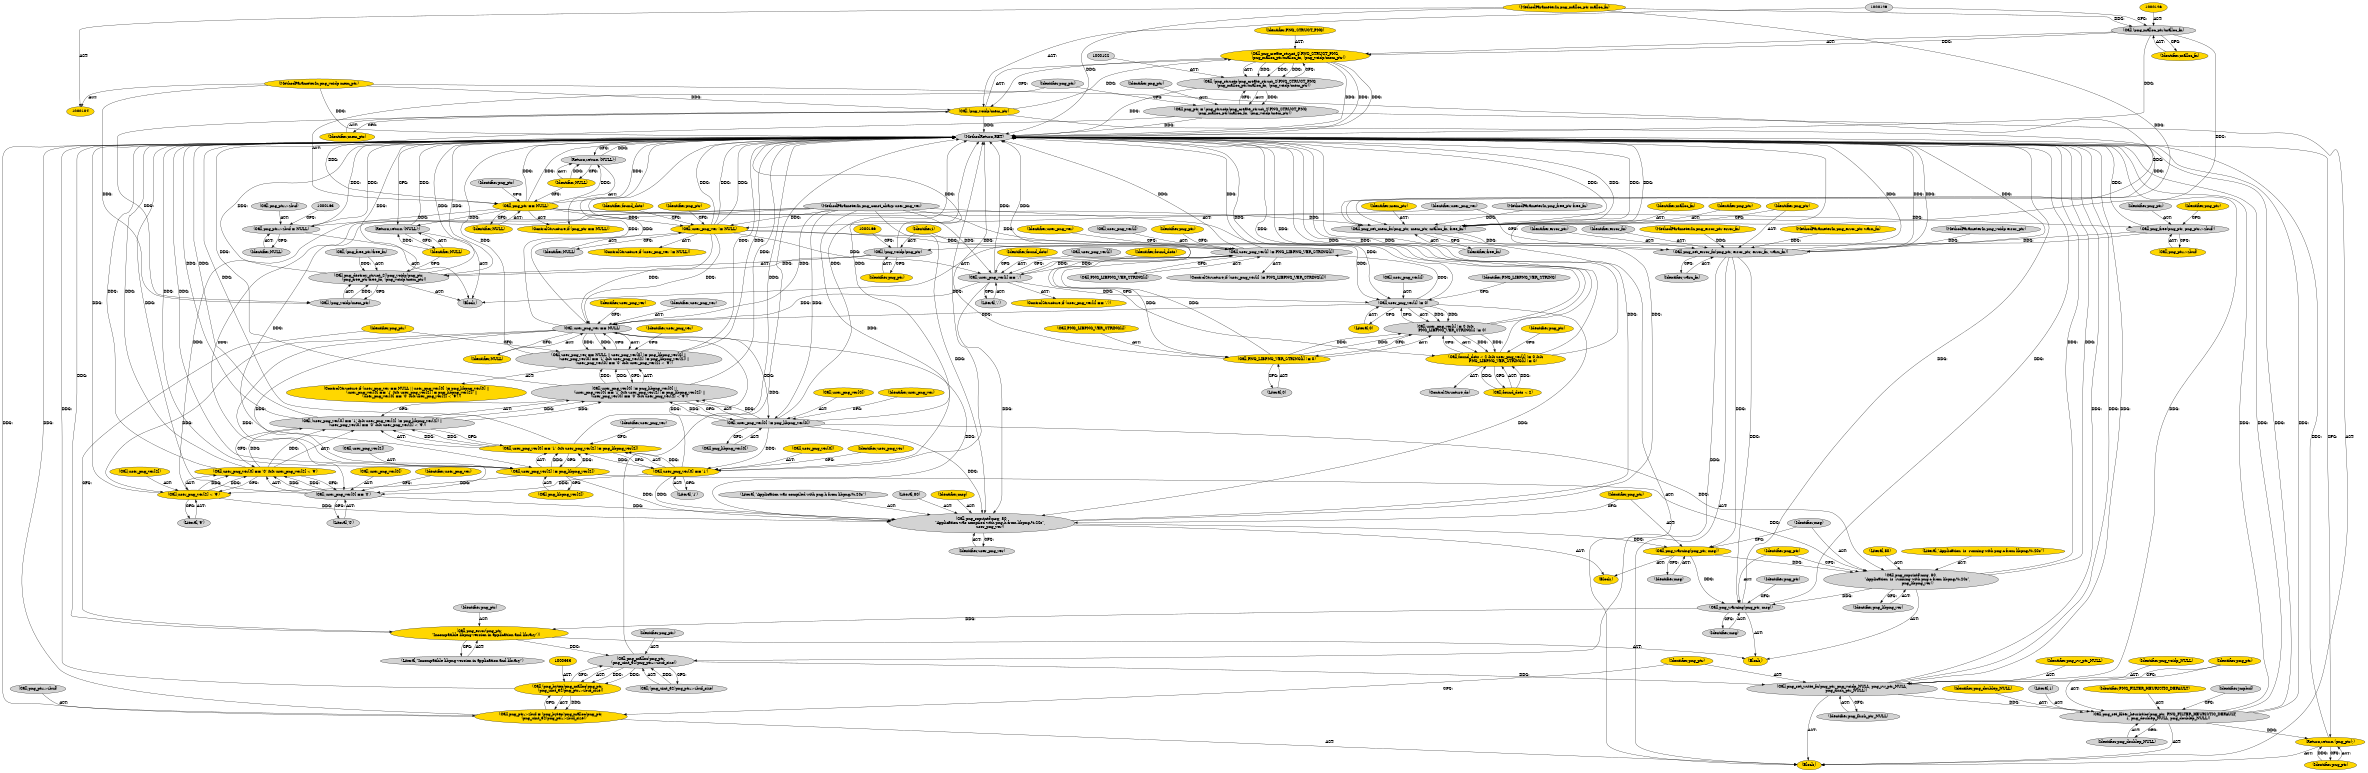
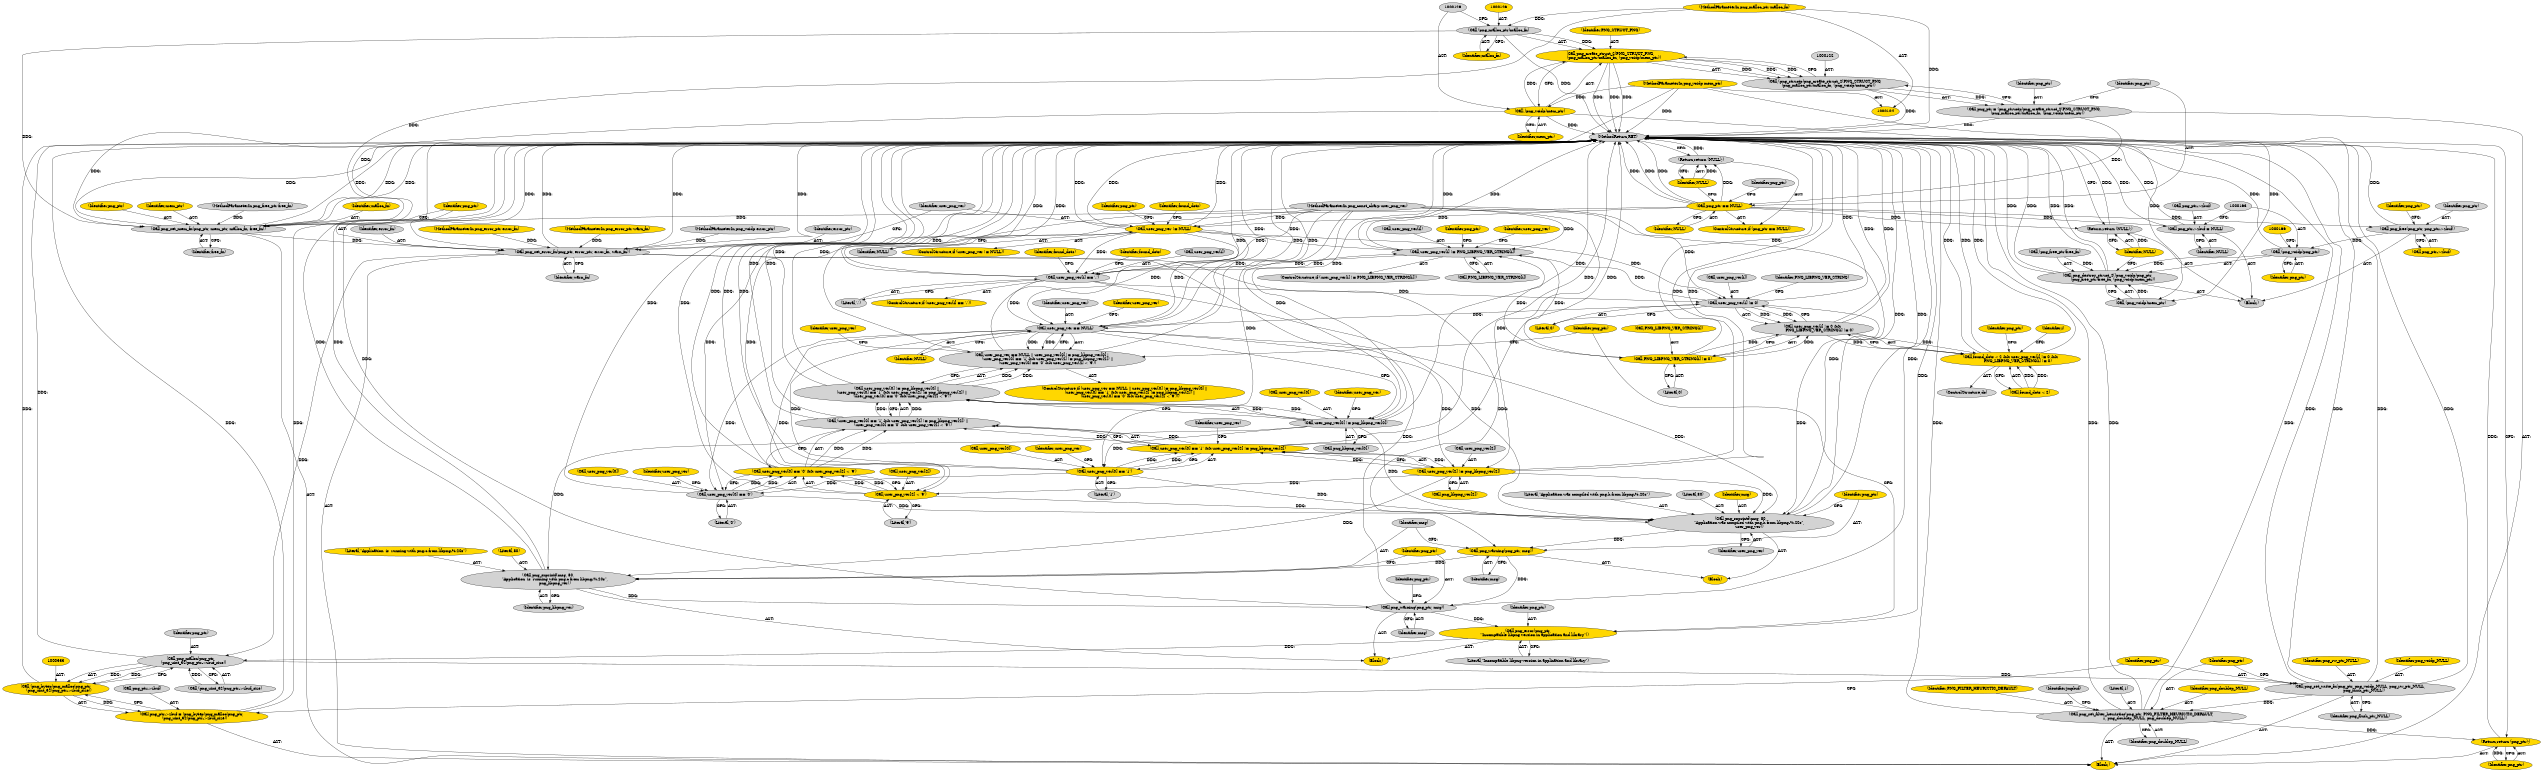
(907, 240) -> (2284, 217)
(770, 376) -> (1386, 376)
